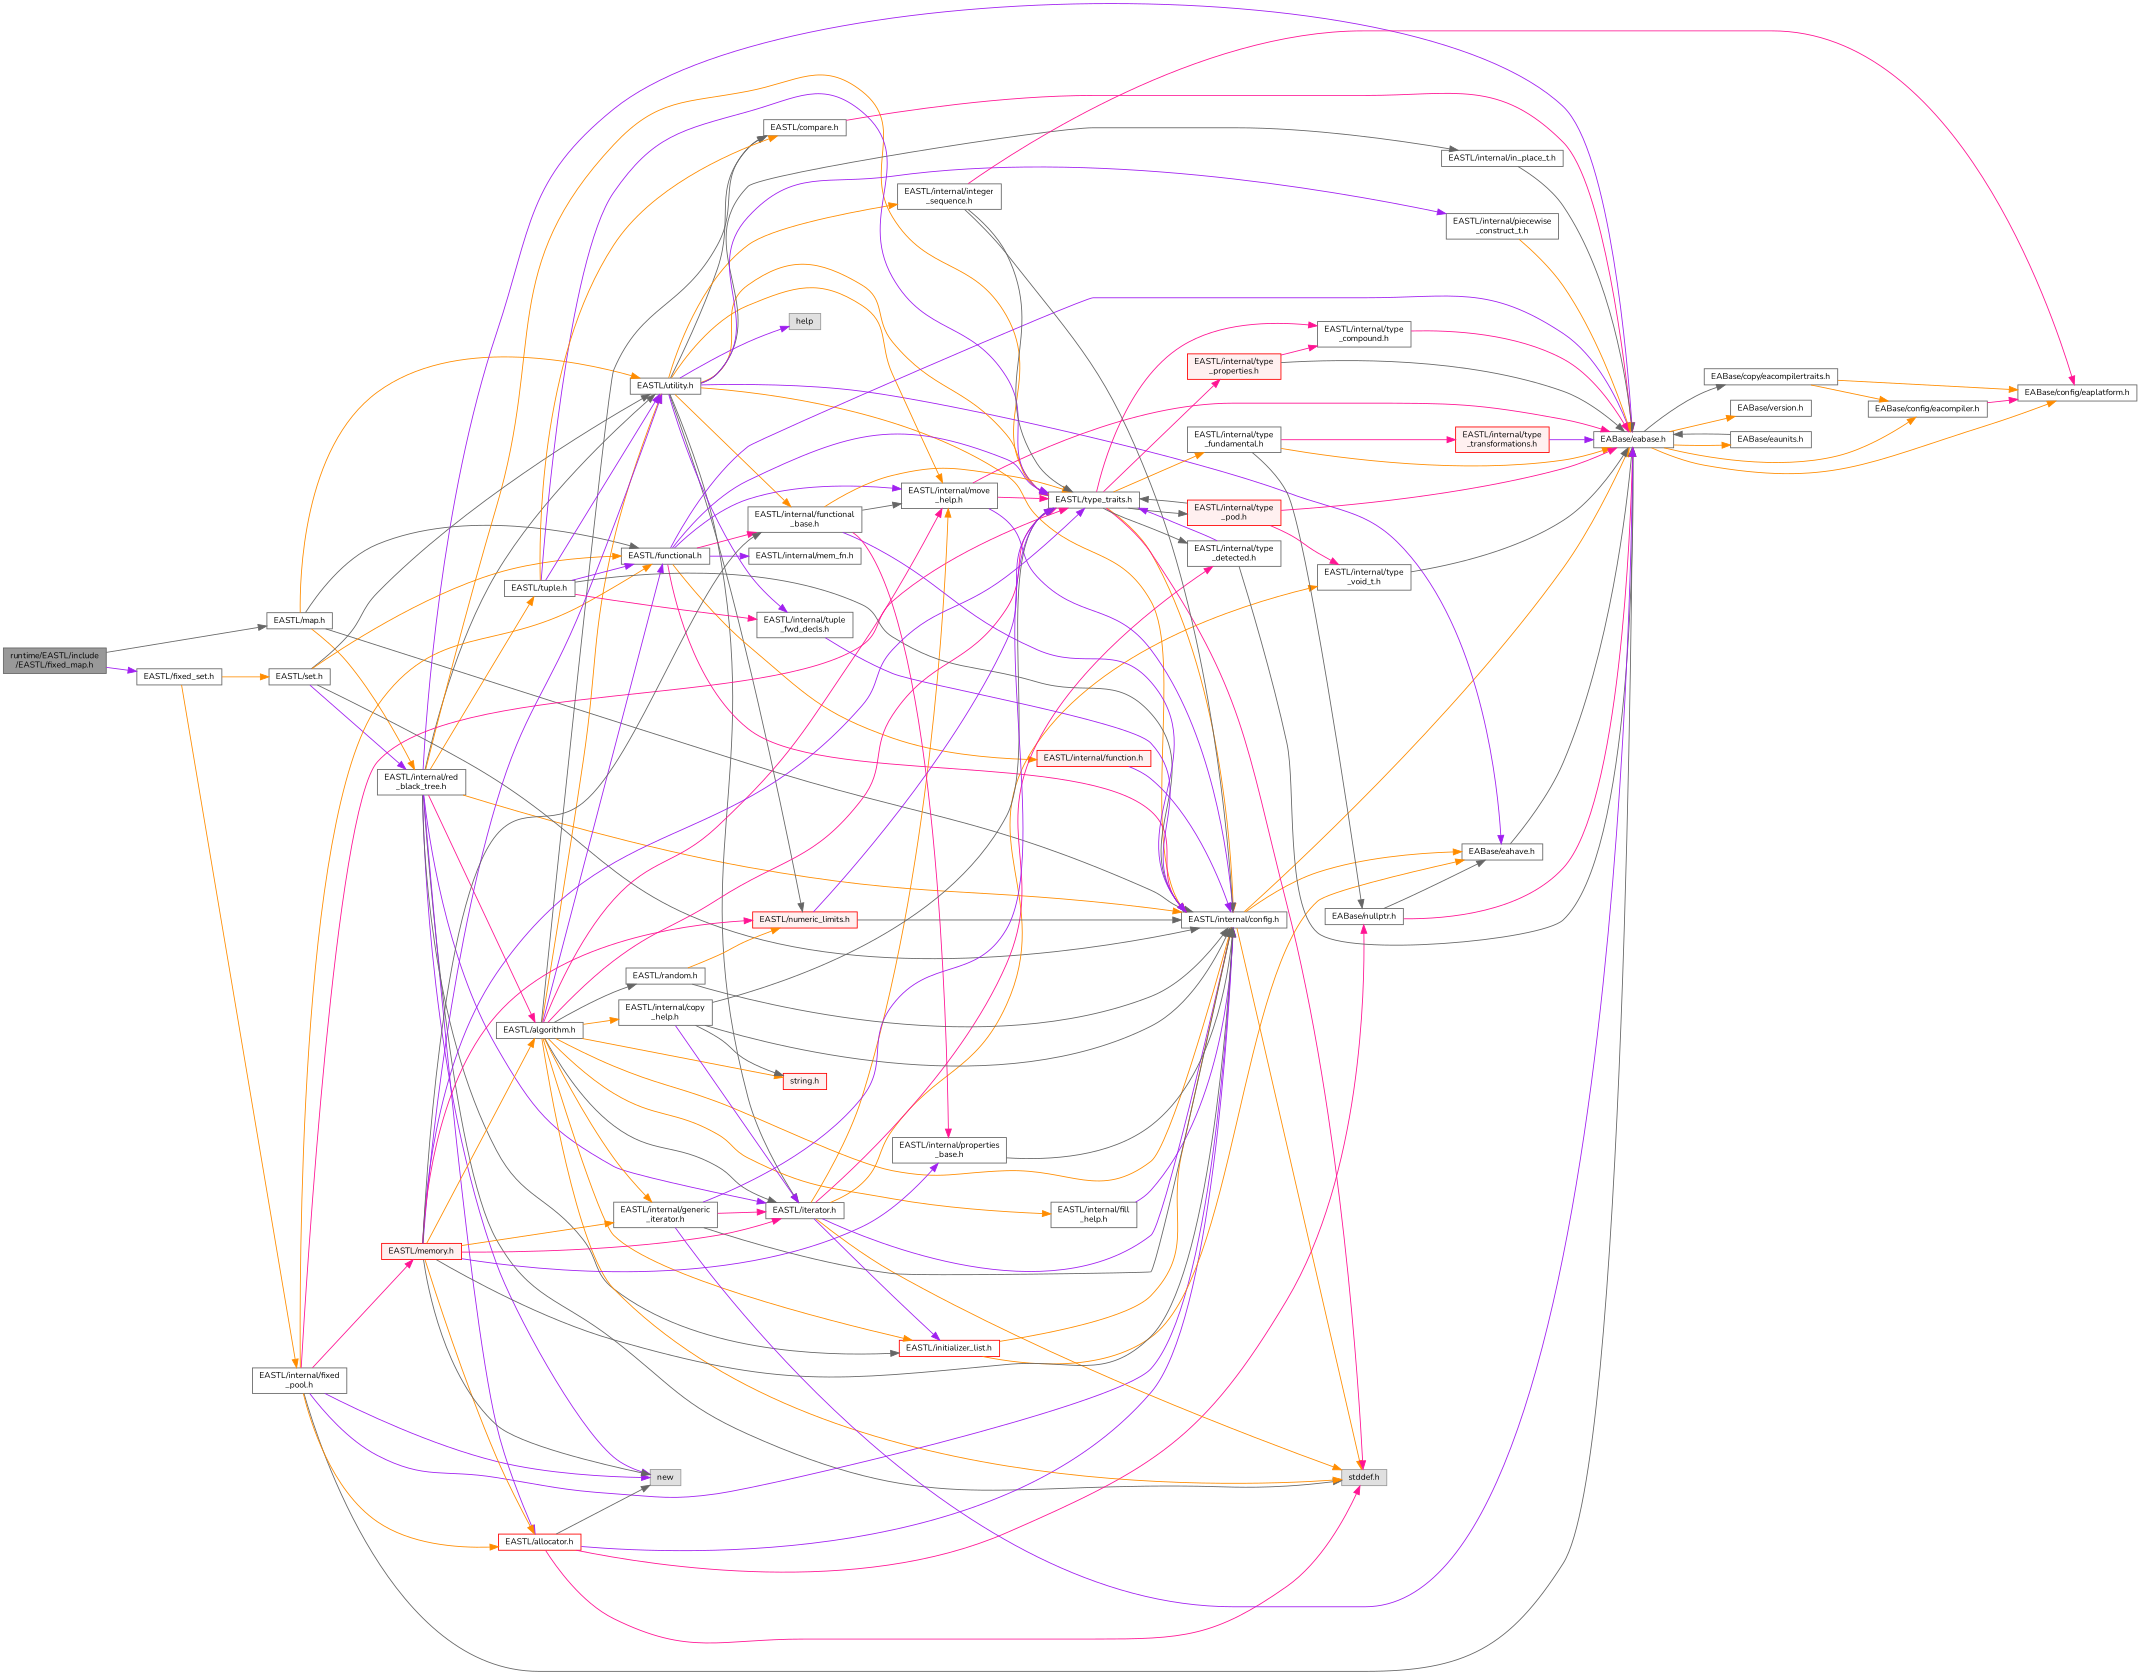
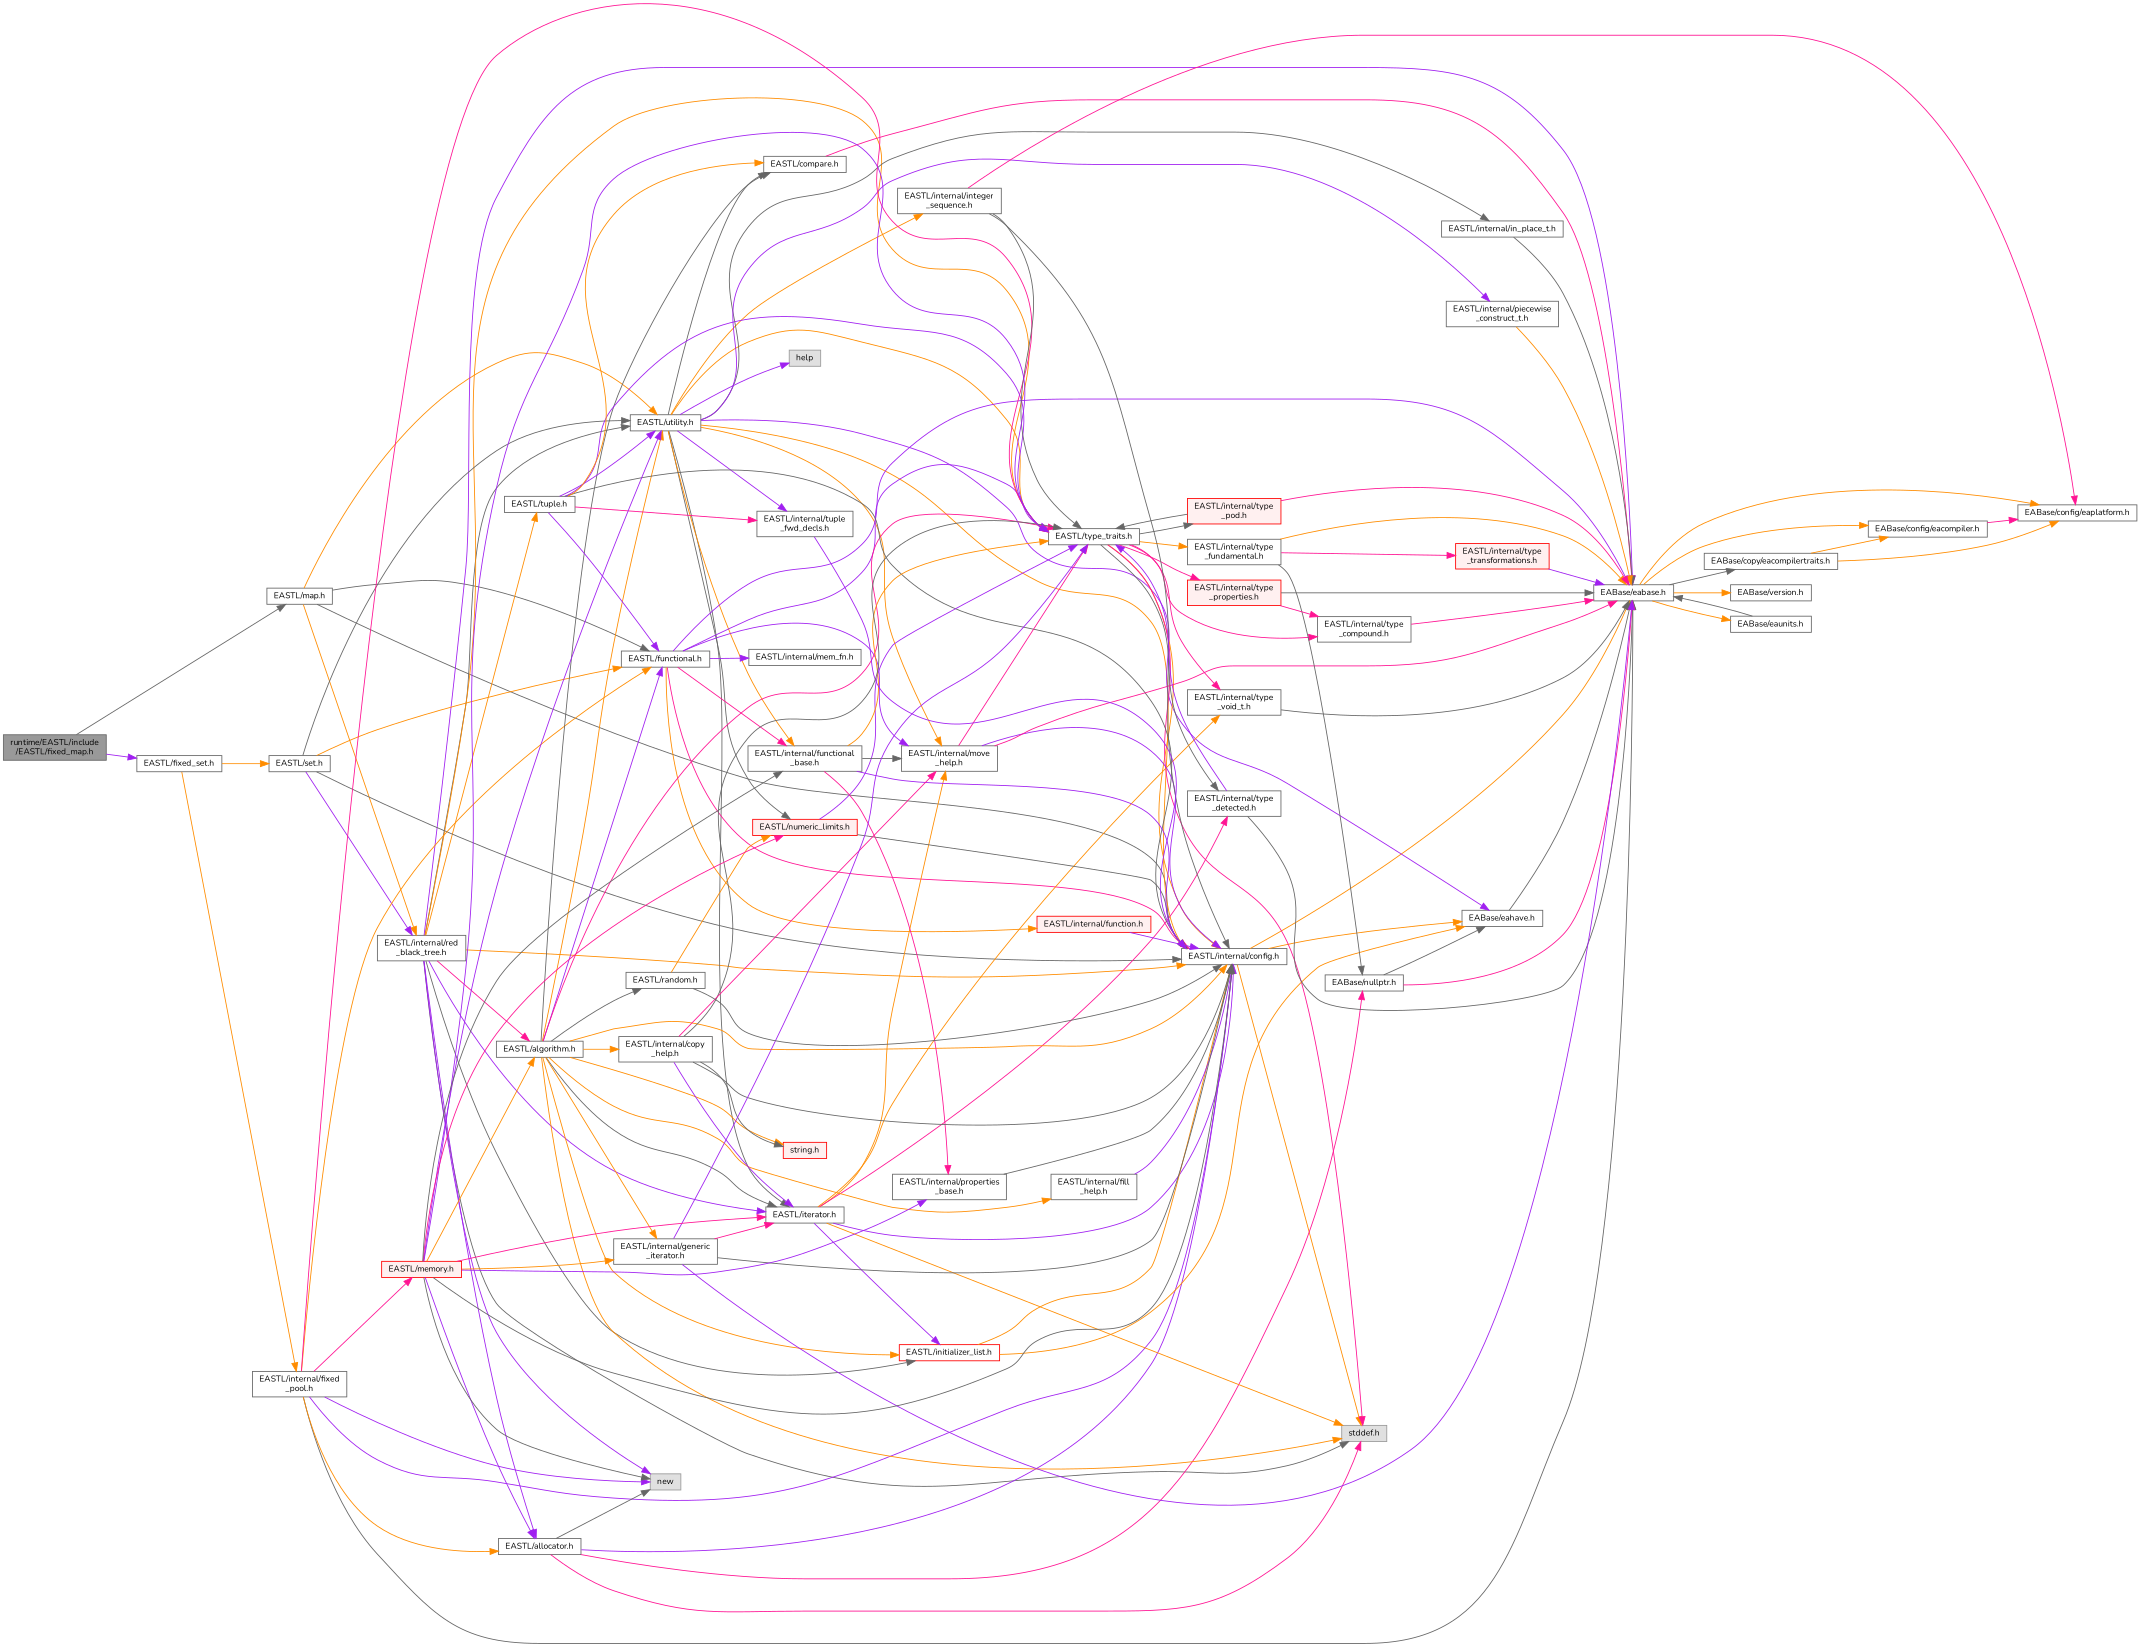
(1307, 546) -> (1173, 621)
(779, 762) -> (804, 907)
(480, 1416) -> (478, 1419)
(540, 1542) -> (540, 1546)
